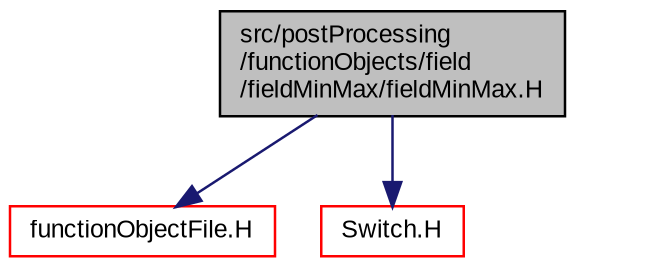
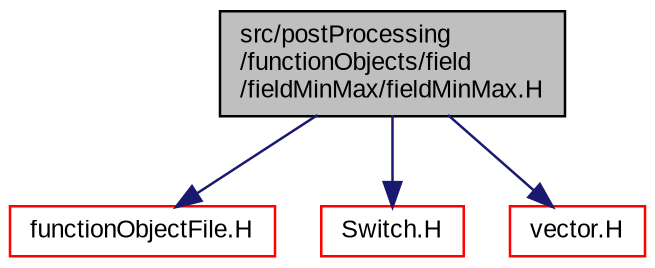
none -> (578, 231)
